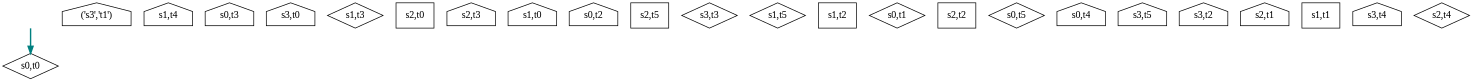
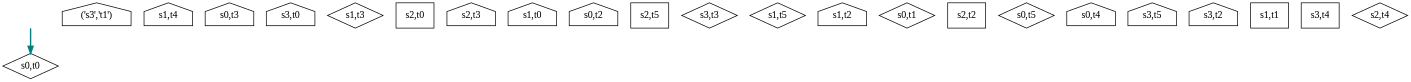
(837, 15) -> (842, 15)
(1265, 15) -> none
(1377, 15) -> (1320, 15)
